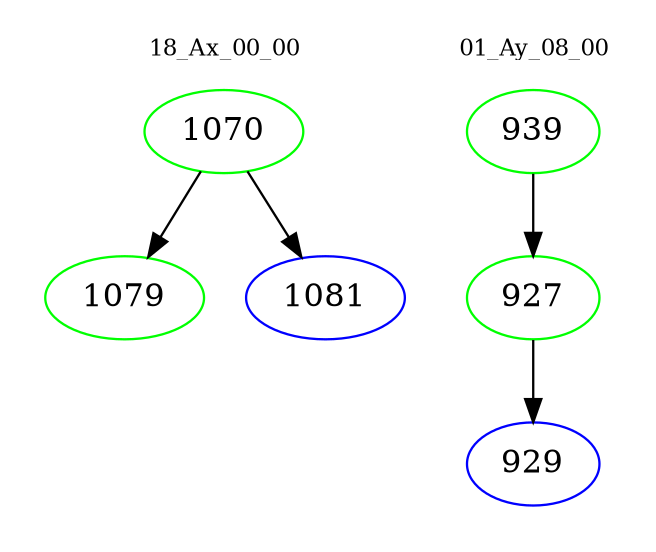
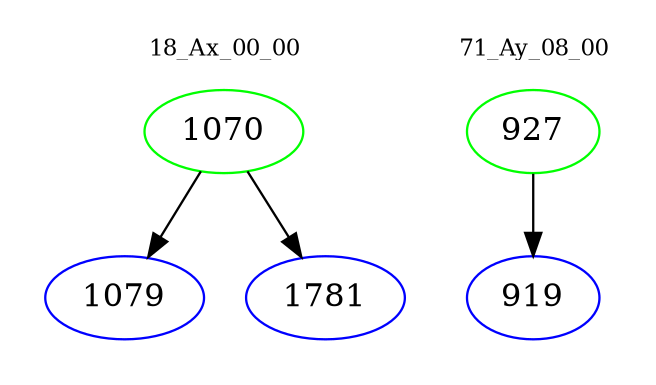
(534, 50) -> (534, 50)
(533, 132) -> none
(125, 298) -> (125, 298)
(325, 298) -> (325, 298)
(533, 464) -> (533, 298)
